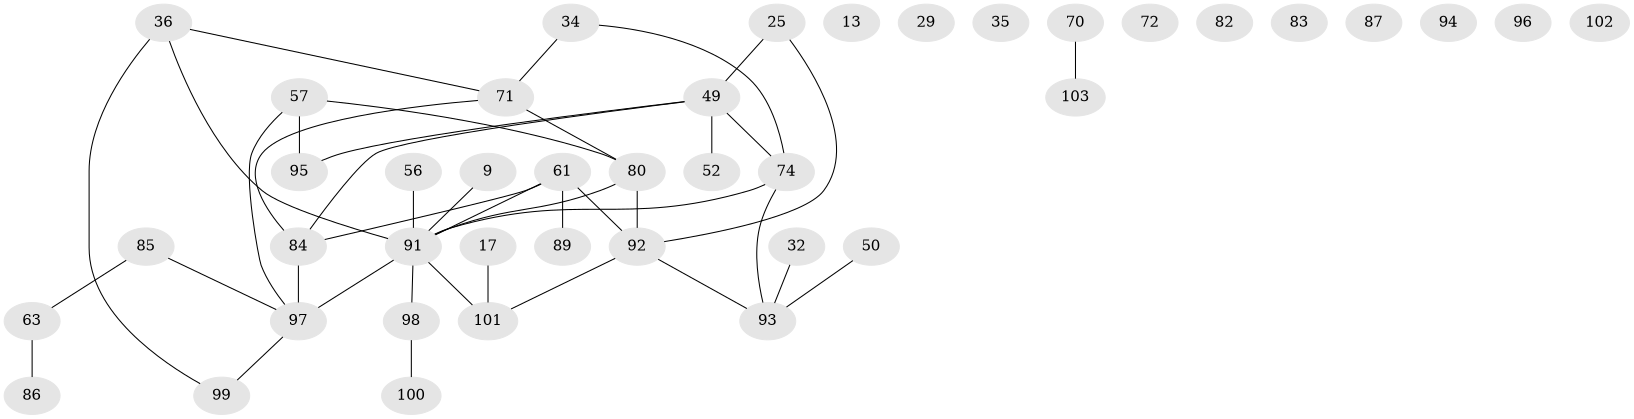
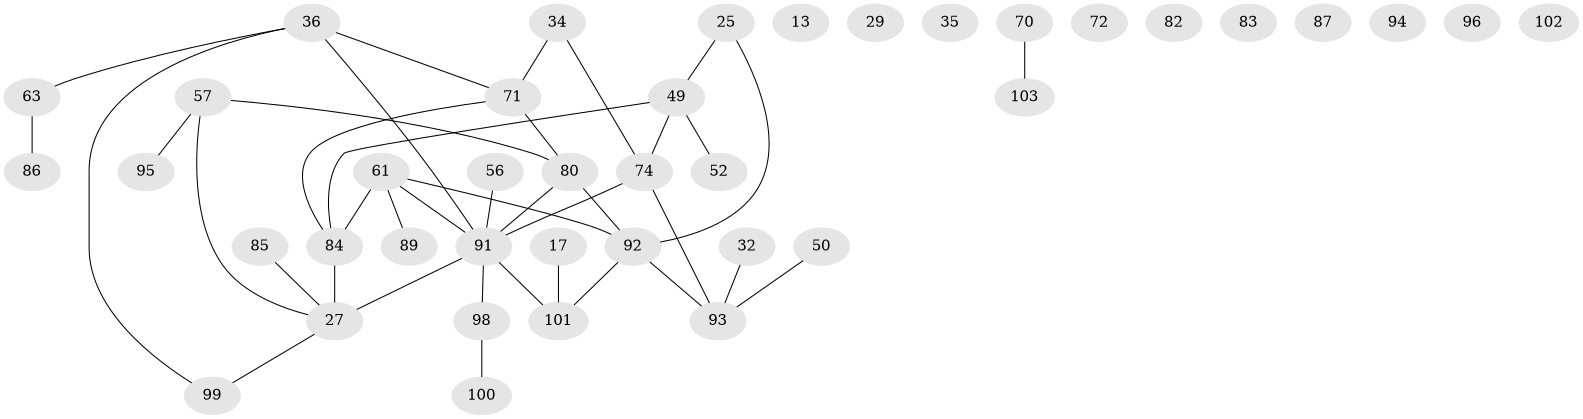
(502, 125) -> none
(488, 172) -> none
(89, 284) -> (169, 53)
(298, 321) -> (335, 321)
